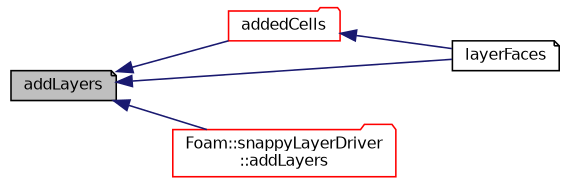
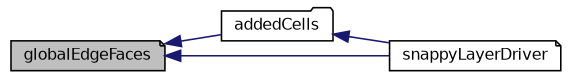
(284, 26) -> (277, 26)
(506, 56) -> (475, 56)
(64, 86) -> (88, 56)
(284, 153) -> none
